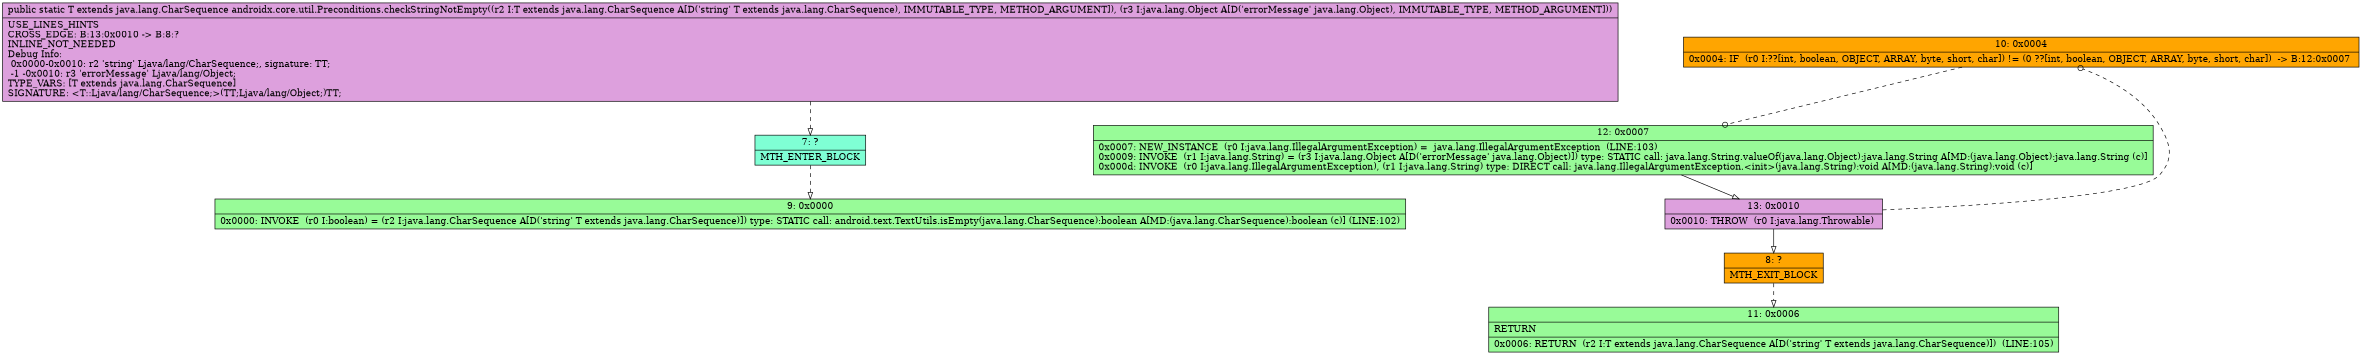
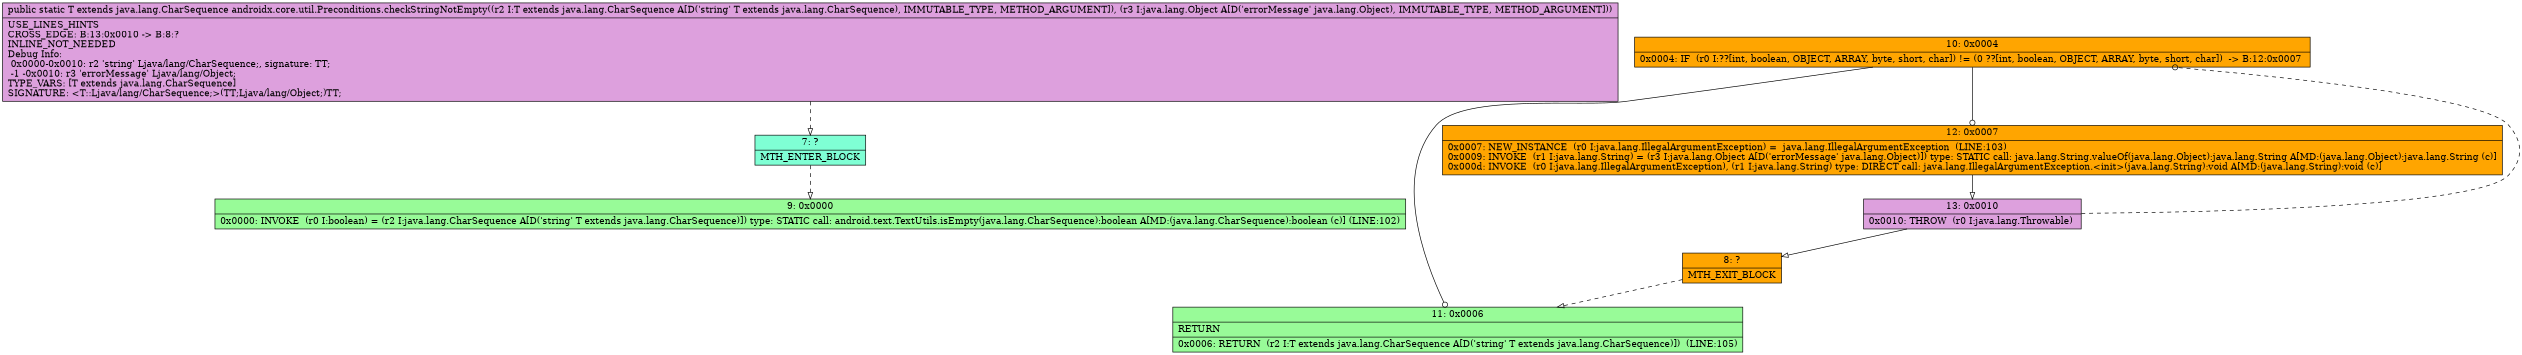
(1845, 96) -> (1972, 94)
none -> (1560, 103)
(1623, 150) -> (1972, 150)
